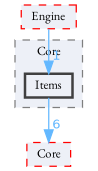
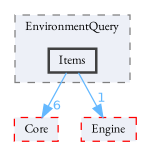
(49, 48) -> (88, 90)
(49, 52) -> (72, 27)
